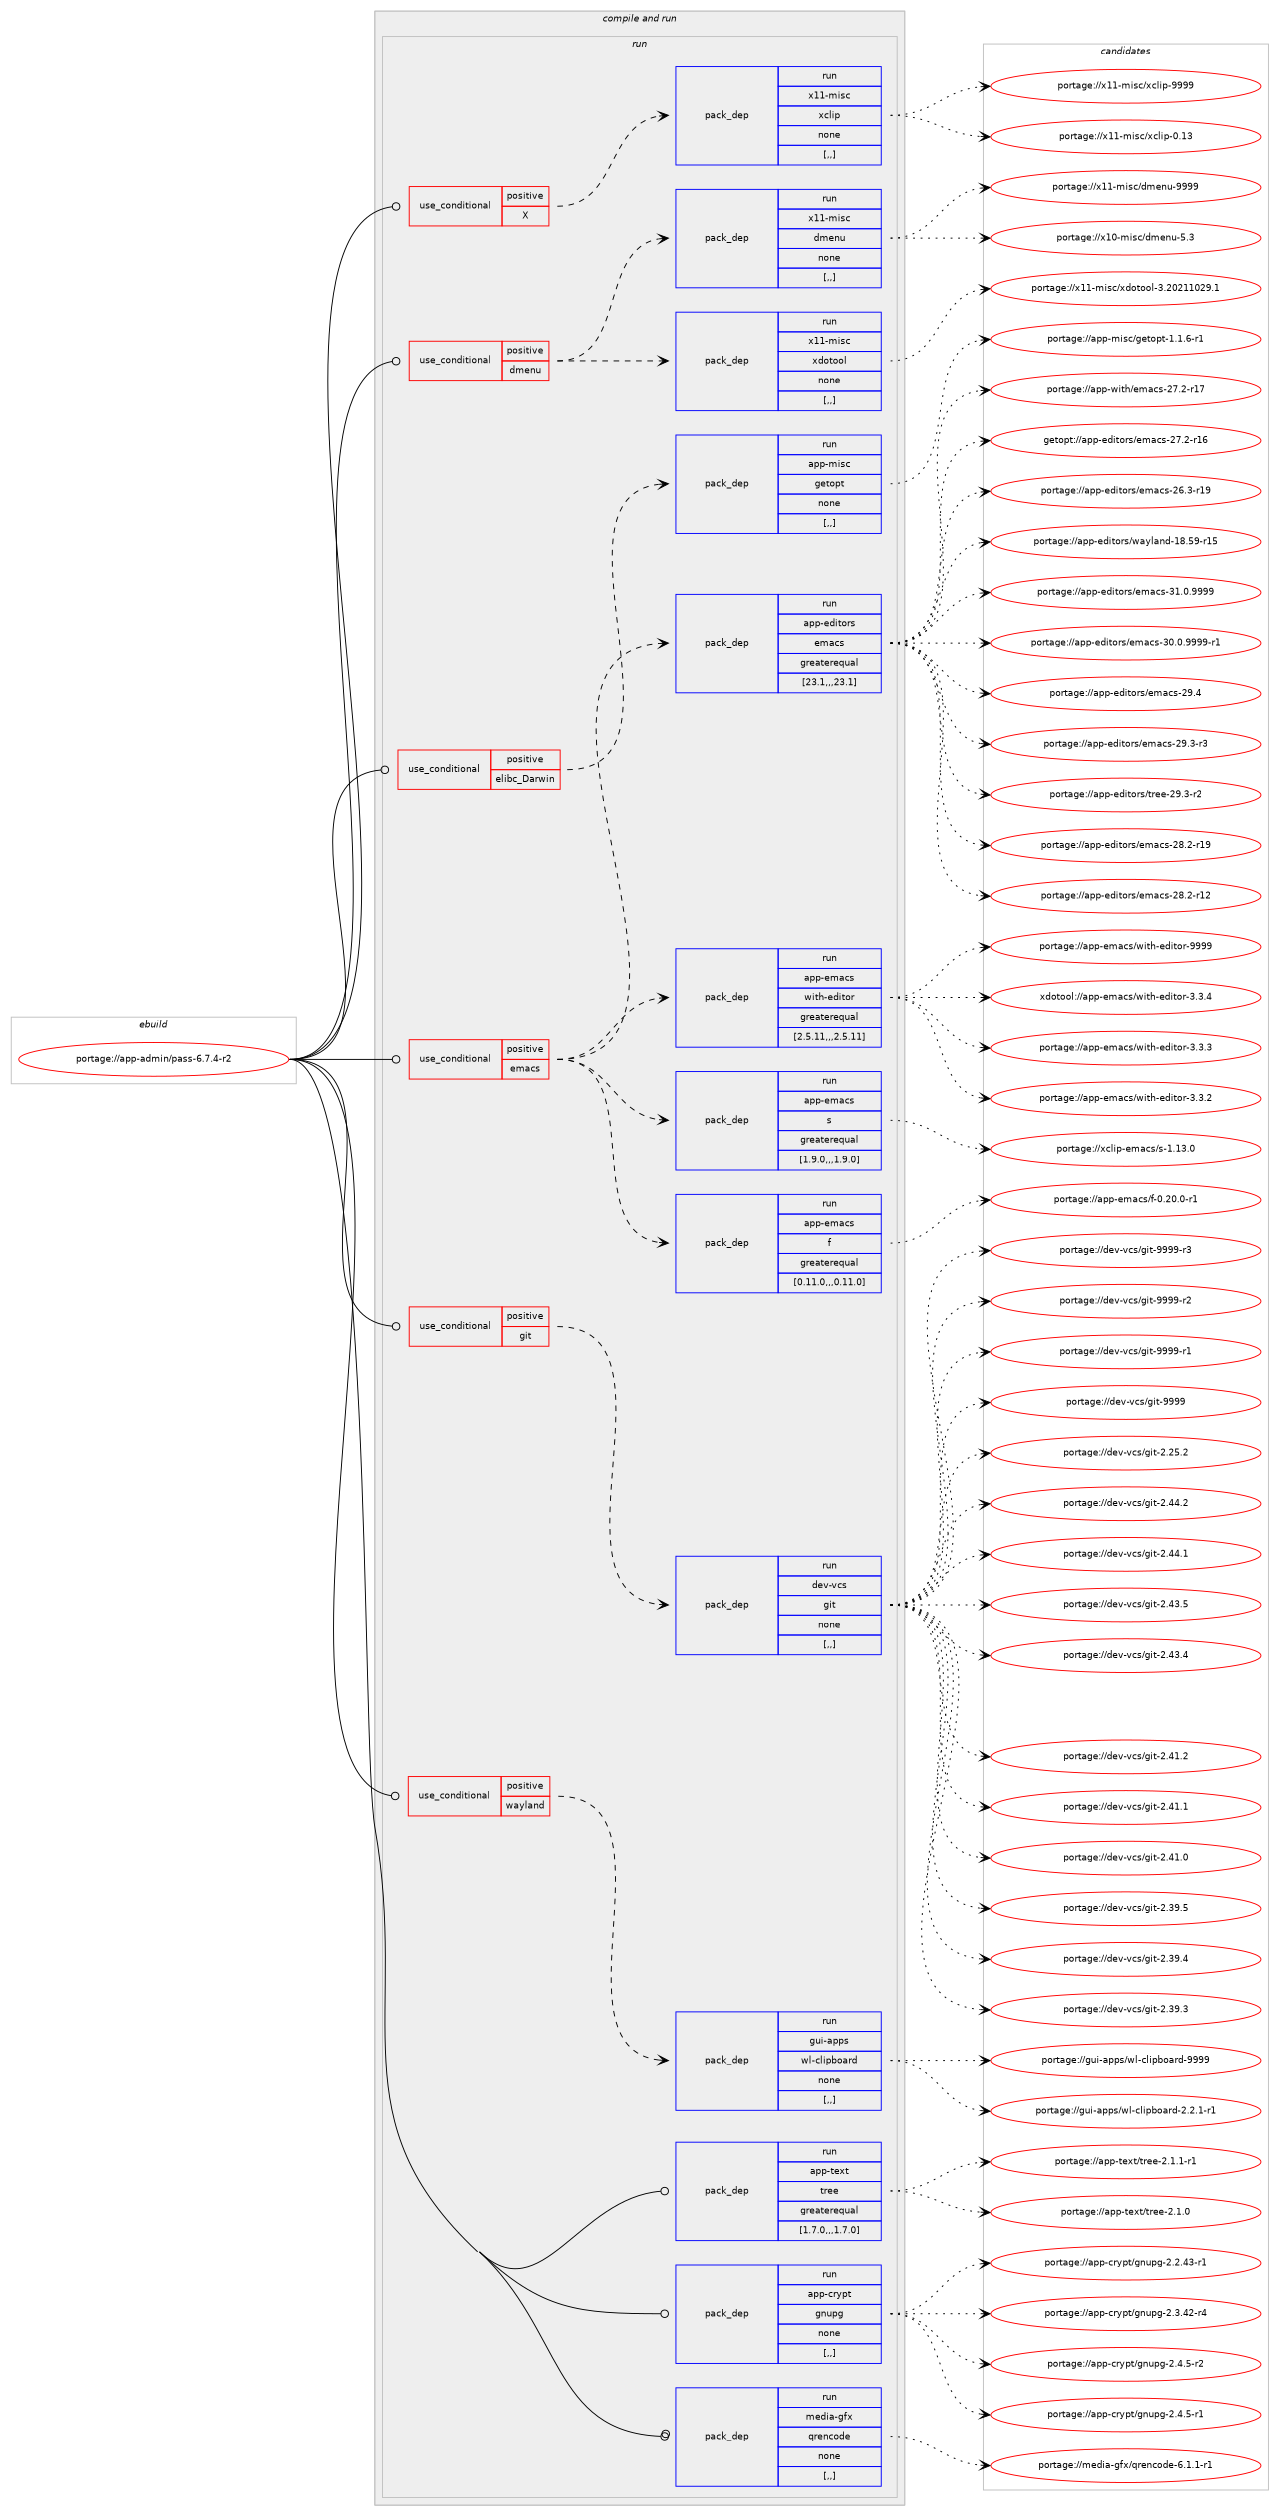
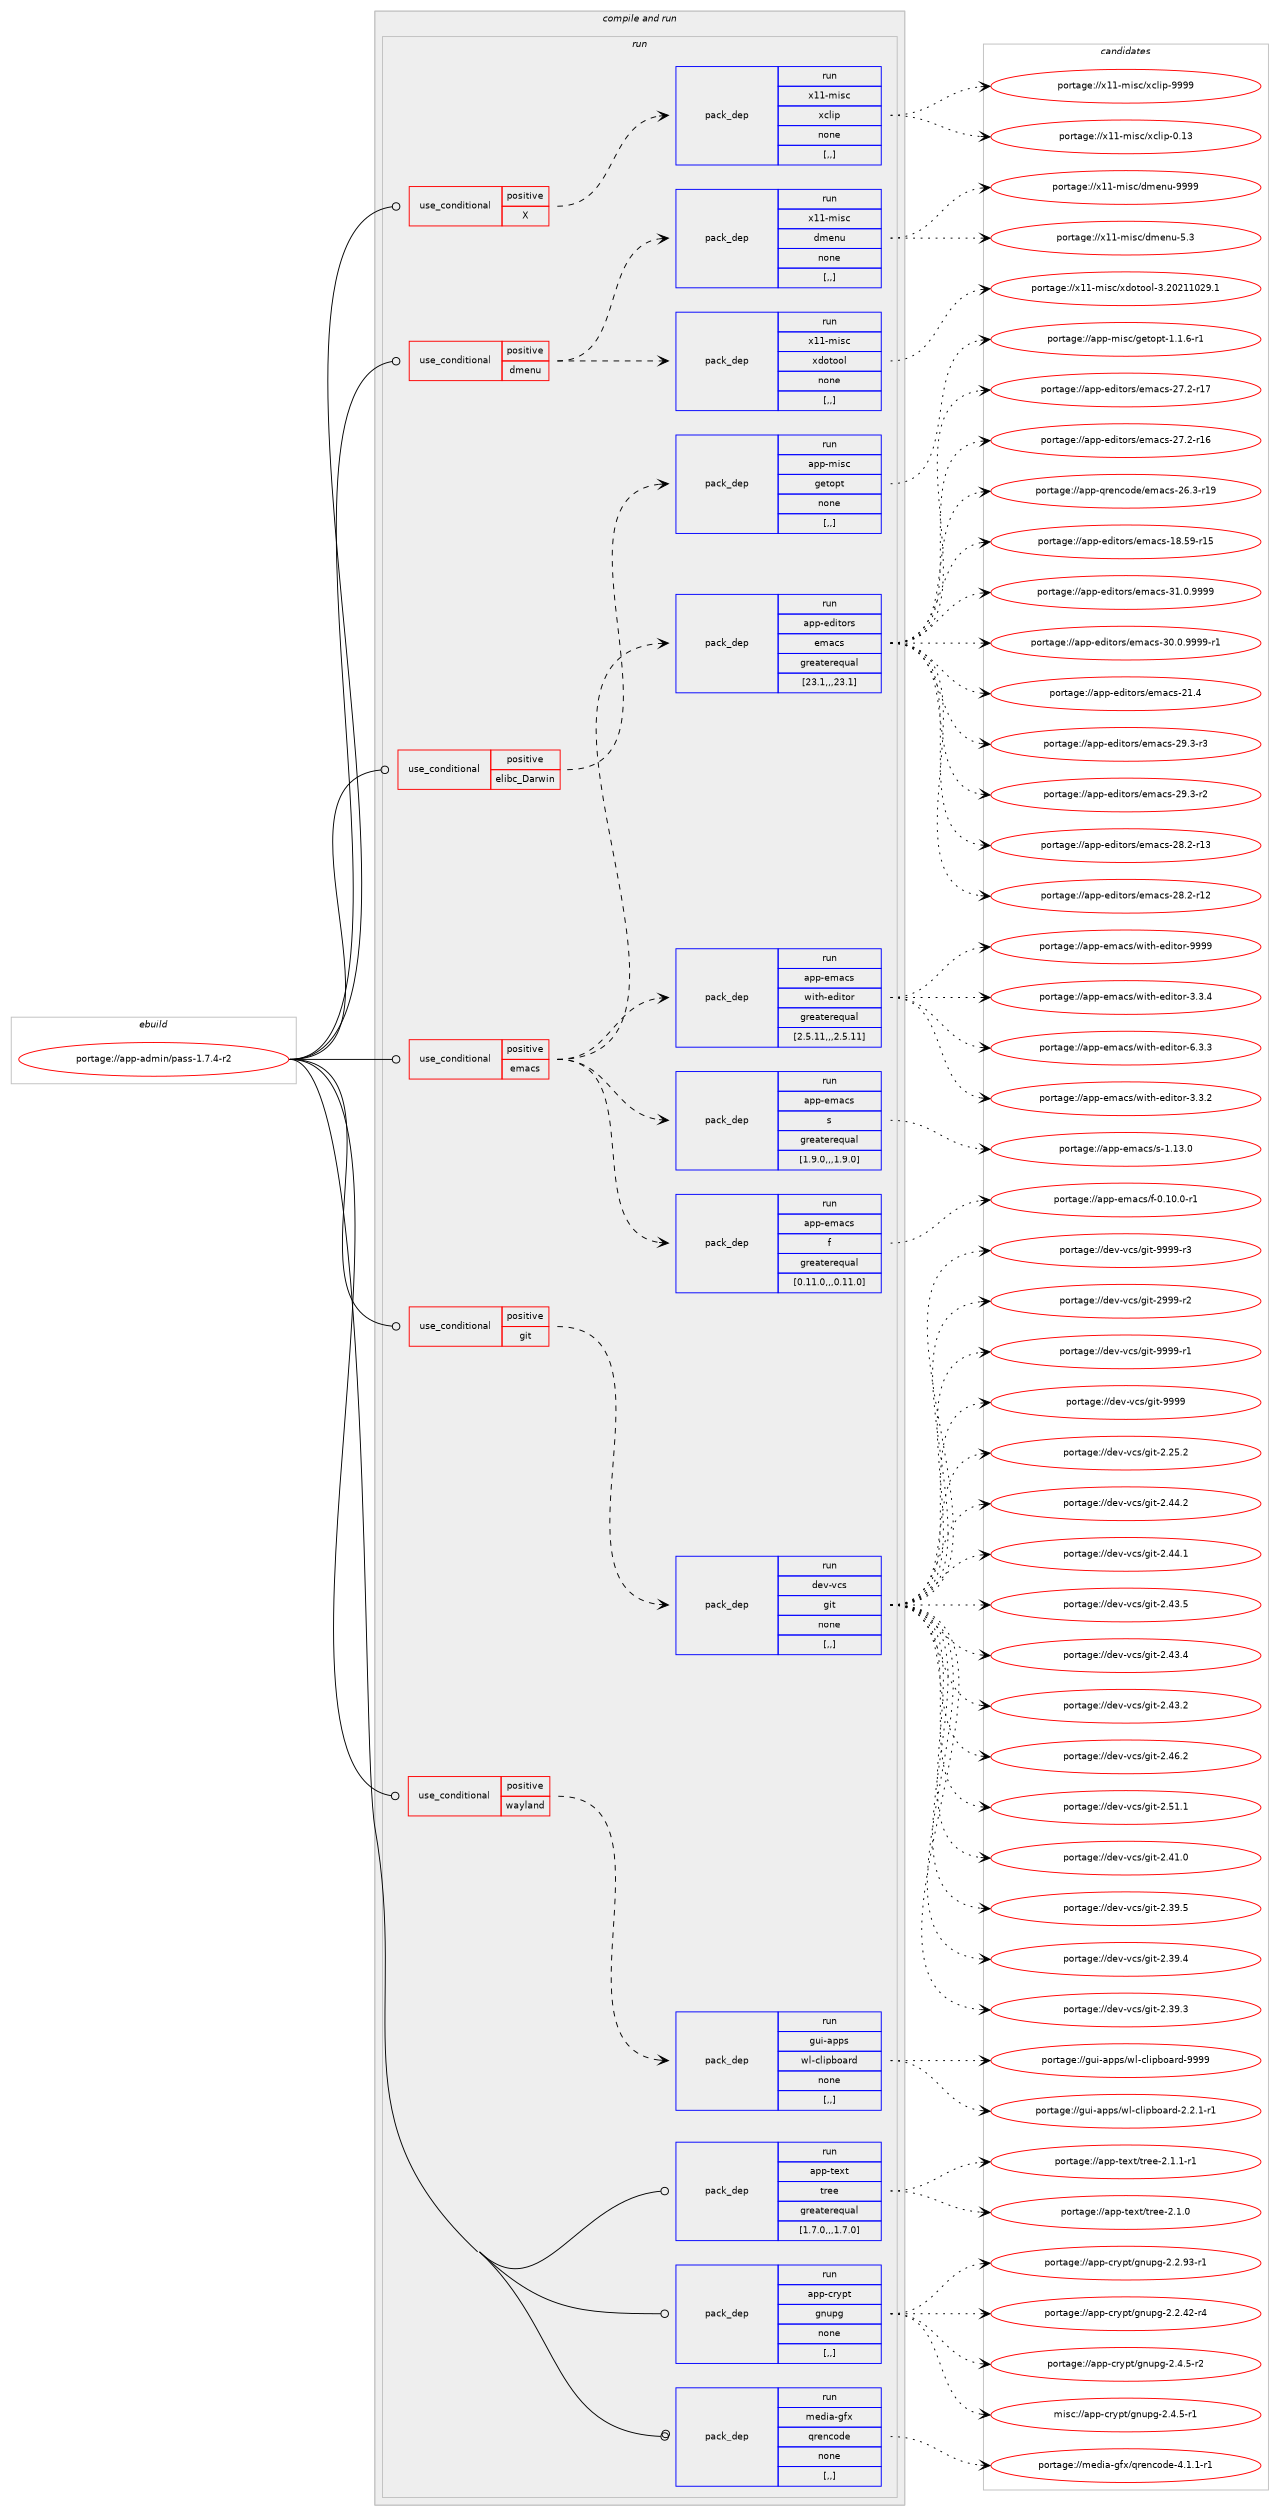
(1126, 238) -> (1126, 238)
(1126, 390) -> (1126, 390)
(1126, 441) -> (1126, 441)
(1126, 491) -> (1126, 491)
(1126, 542) -> (1126, 542)
(1126, 694) -> (1126, 694)
(1126, 795) -> (1126, 795)
(1126, 846) -> (1126, 846)
(1126, 998) -> (1126, 998)
(1126, 1048) -> (1126, 1048)
(154, 1059) -> (154, 1059)
(1126, 1149) -> (1126, 1149)
(1126, 1200) -> (1126, 1200)
(1126, 1301) -> (1126, 1301)
none -> (1126, 1706)
(1126, 1757) -> (1126, 1757)
(1126, 1808) -> (1126, 1808)
(1126, 2263) -> (1126, 2263)
(1126, 2314) -> (1126, 2314)
(1126, 2415) -> (1126, 2415)
(1126, 2466) -> (1126, 2466)
